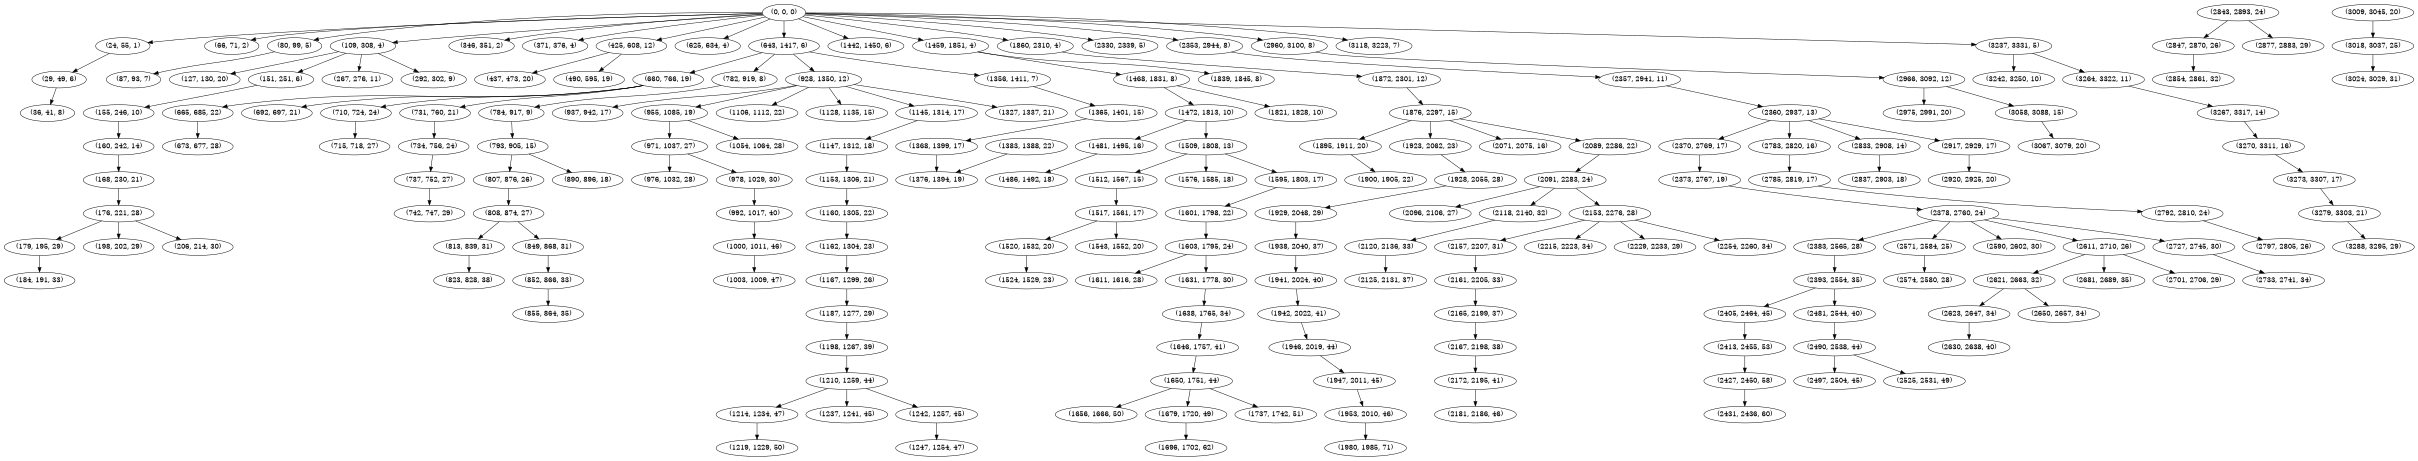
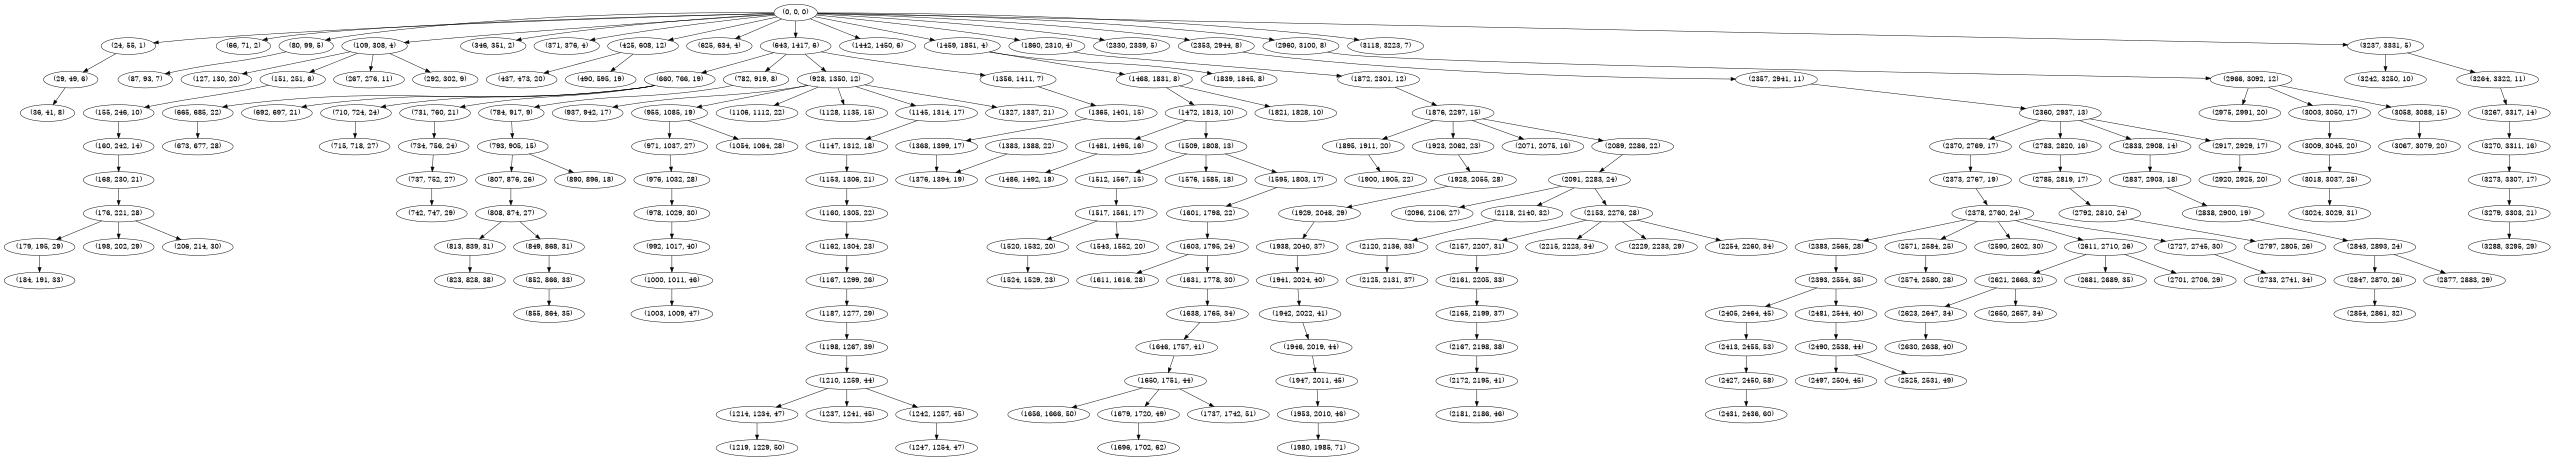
none -> (2330, 113)
(710, 162) -> (672, 195)
none -> (2223, 214)
